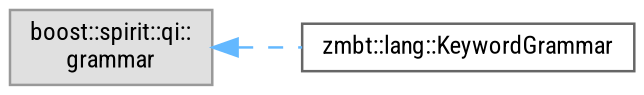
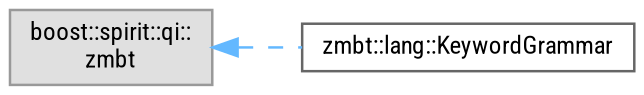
(111, 47) -> (111, 47)
